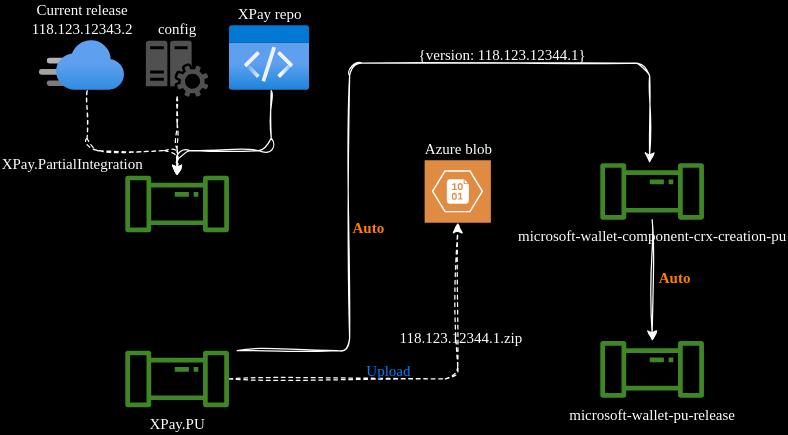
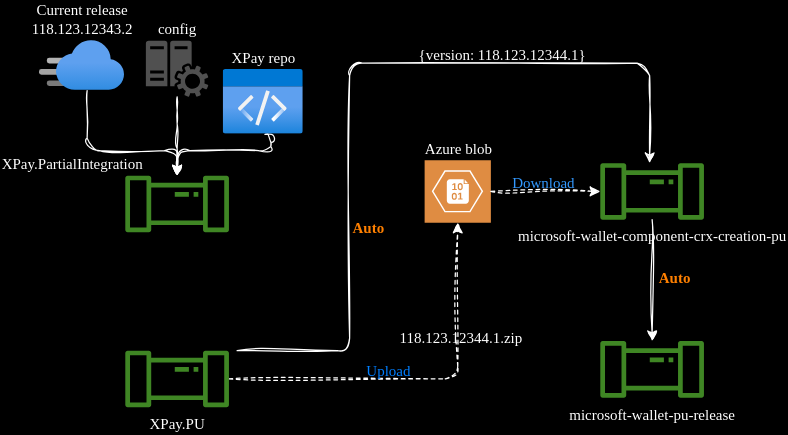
(269, 58) -> (263, 102)
(177, 120) -> (177, 120)
(105, 151) -> (105, 151)
none -> (541, 191)
